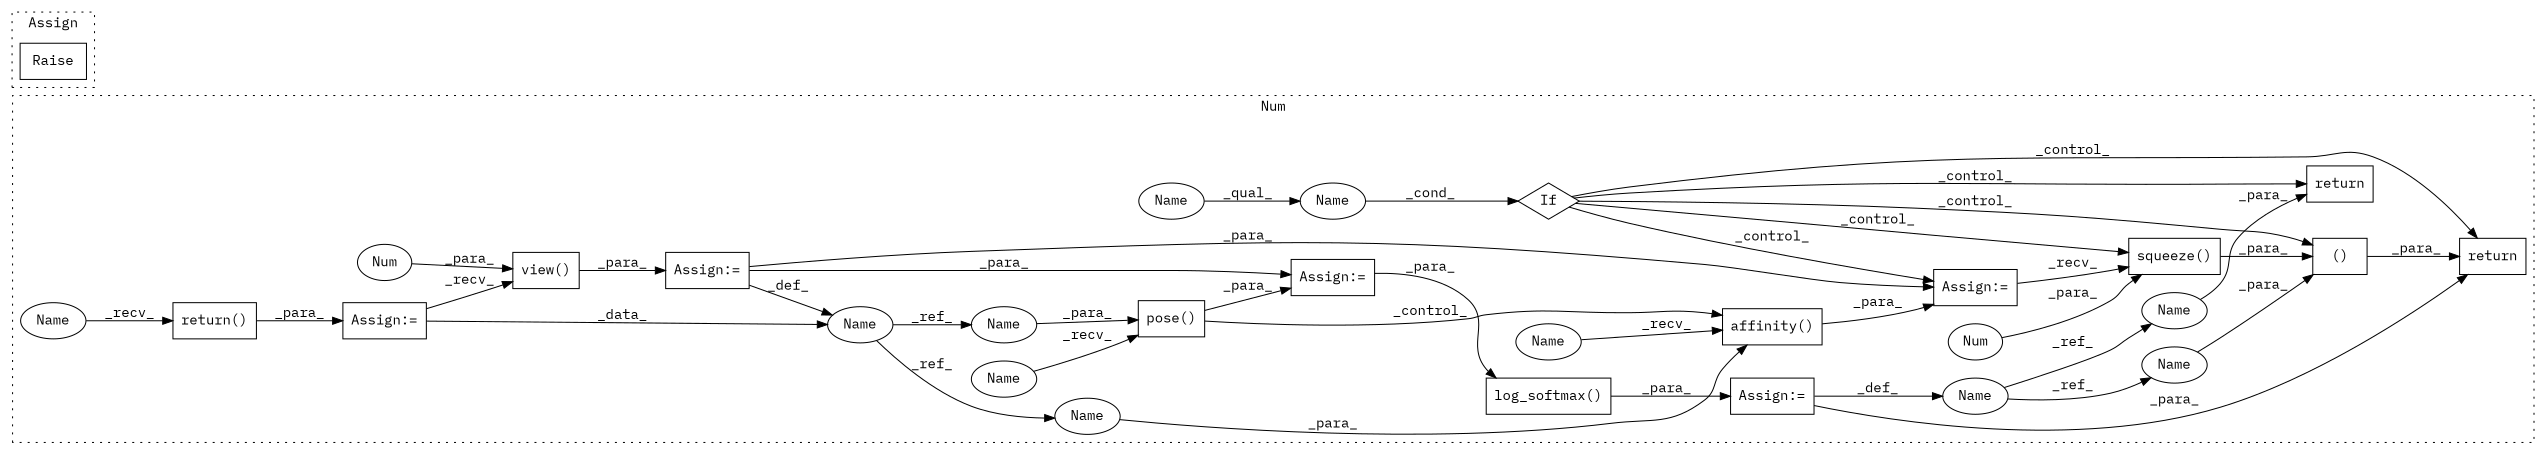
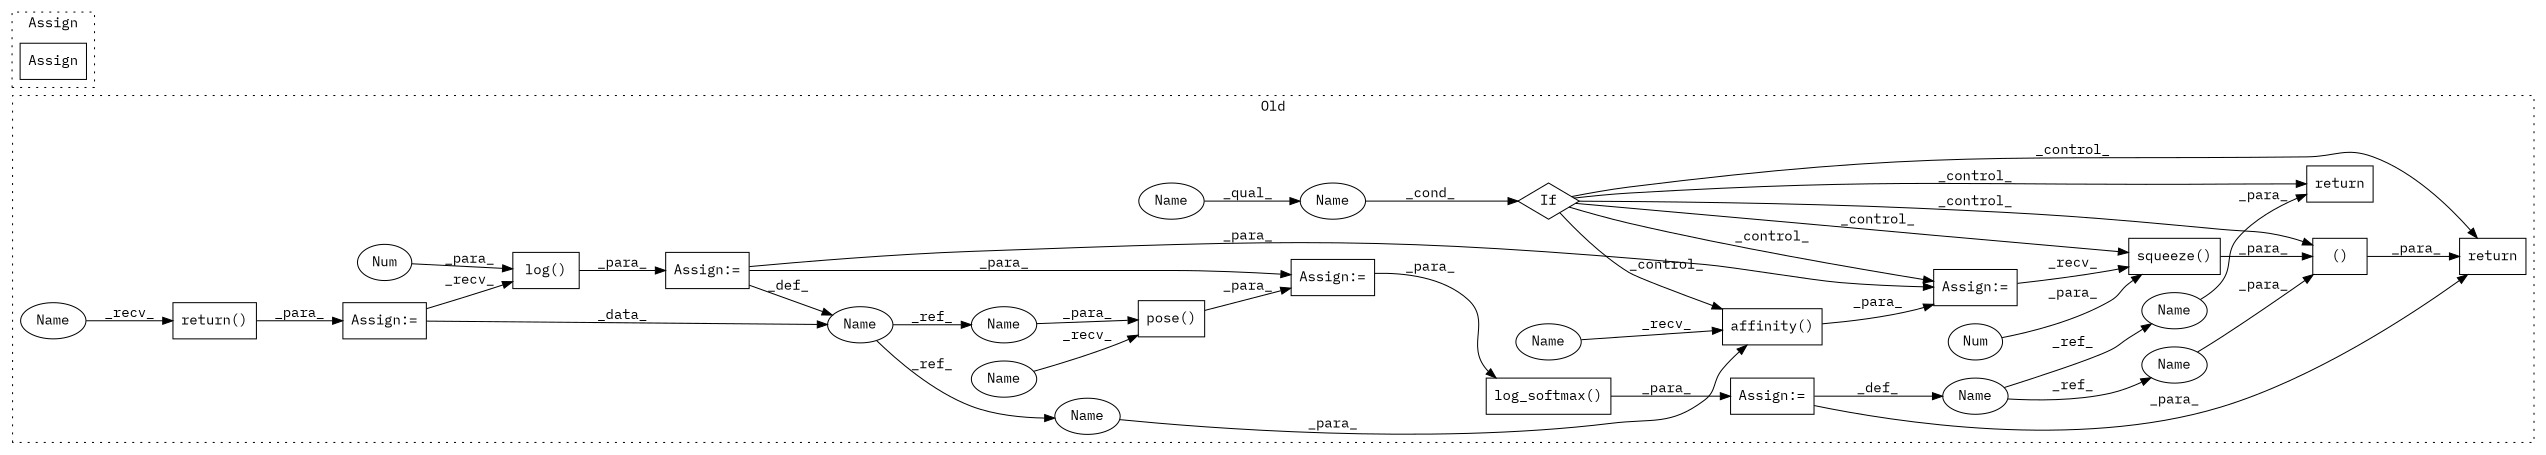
(53, 61) -> (53, 61)
(1273, 107) -> (1273, 107)
(546, 270) -> (546, 270)
(1459, 320) -> (1628, 272)
